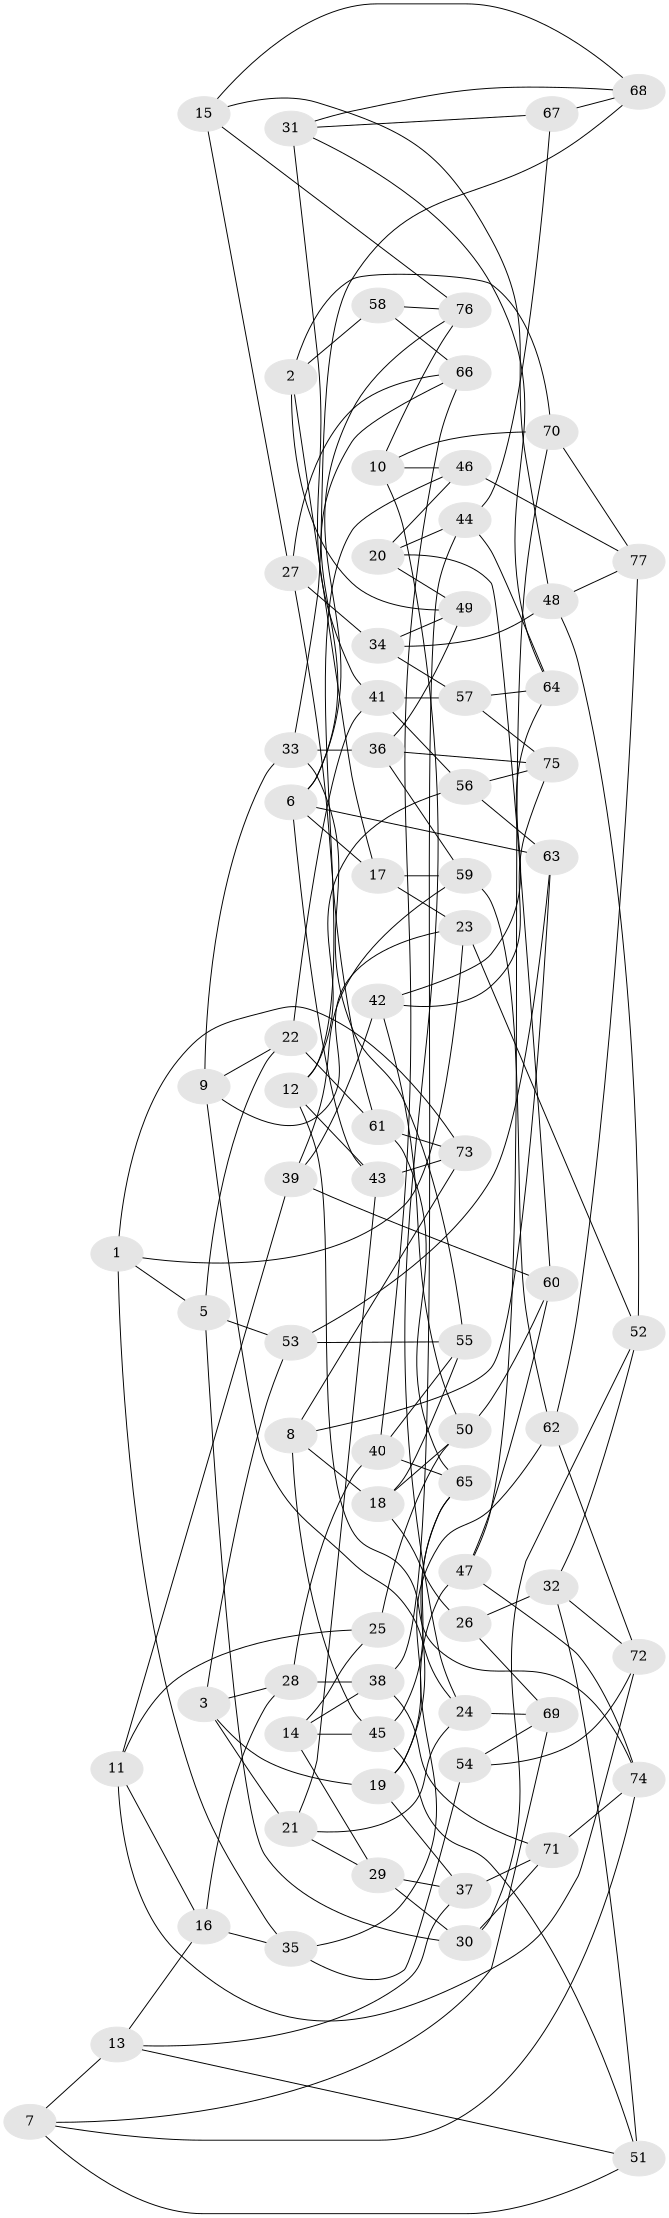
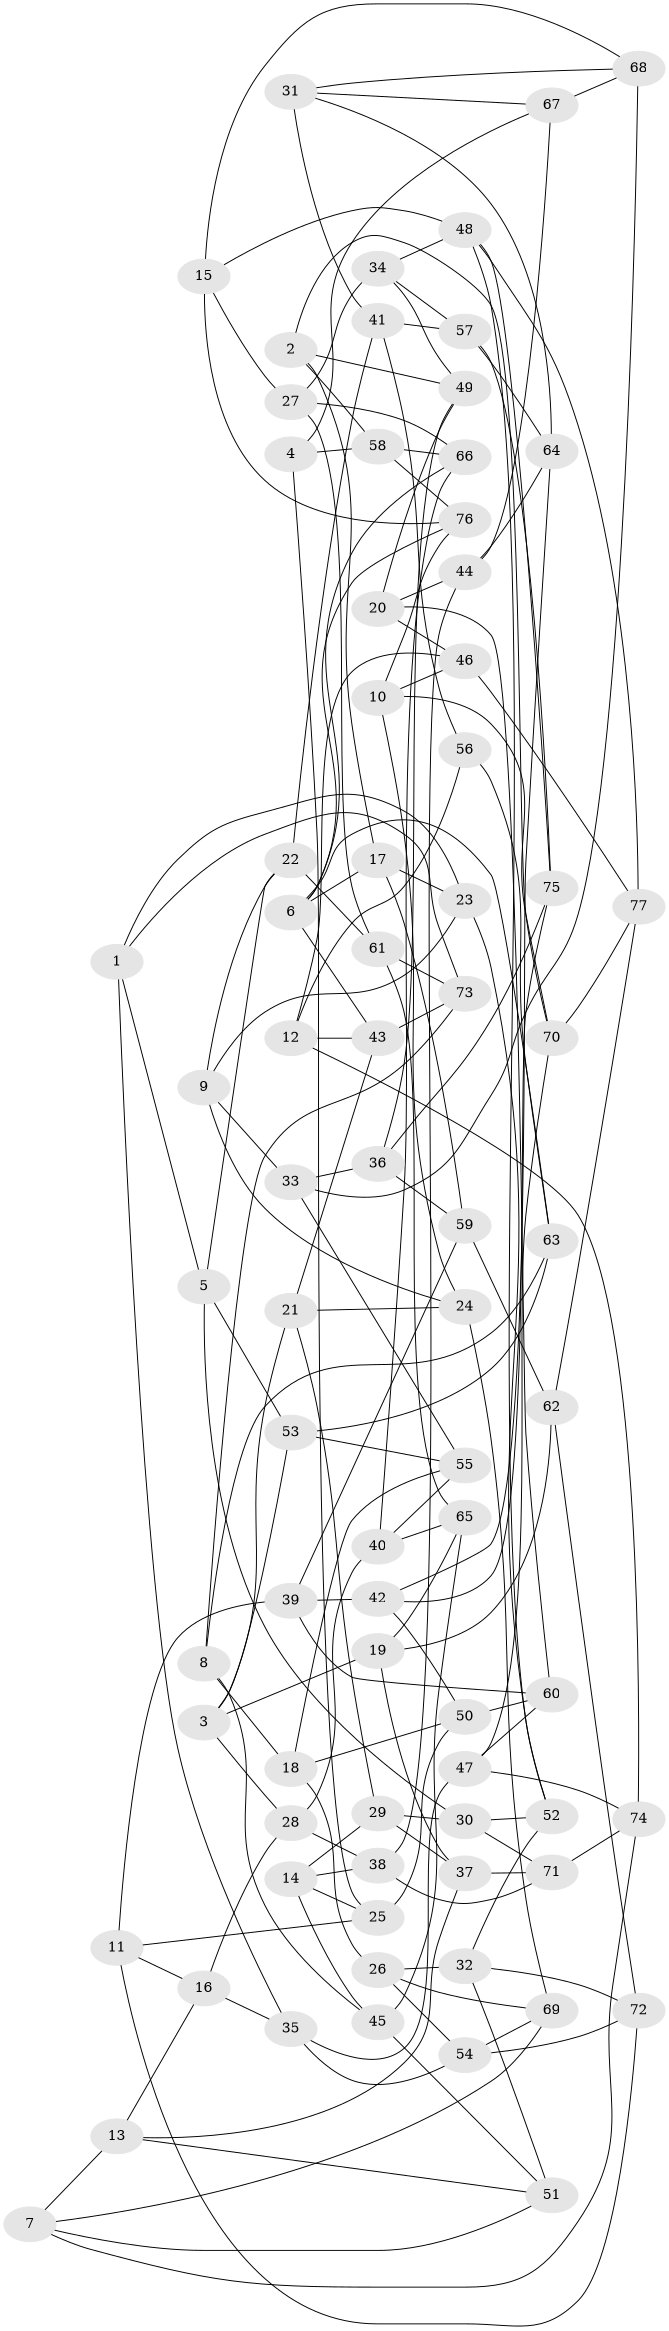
none -> (291, 454)
(507, 776) -> (527, 555)
none -> (416, 2007)
